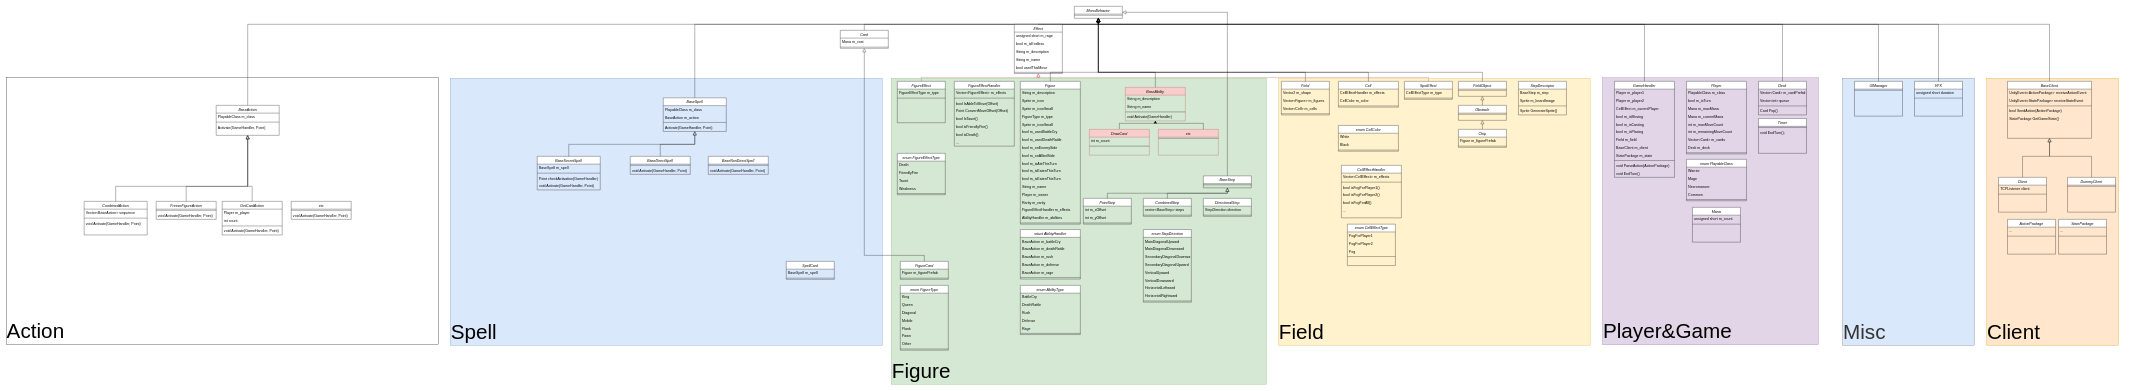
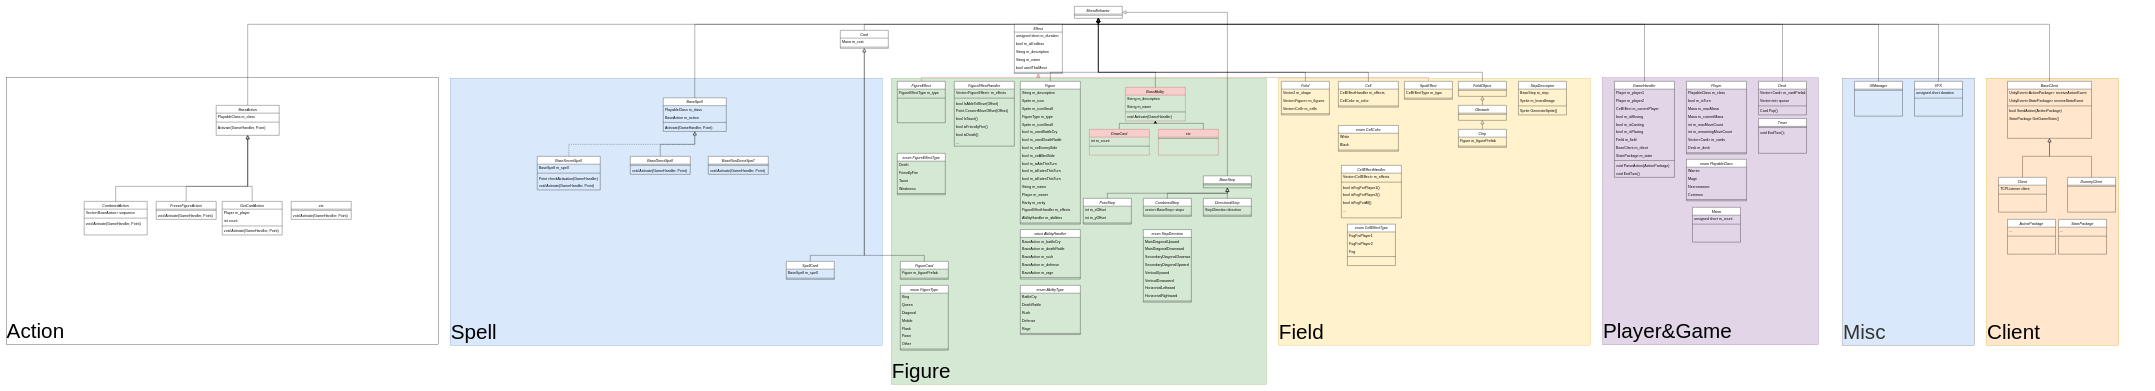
(1036, 36) -> (1039, 36)
(608, 144) -> (608, 144)
none -> (1227, 197)
none -> (833, 255)
